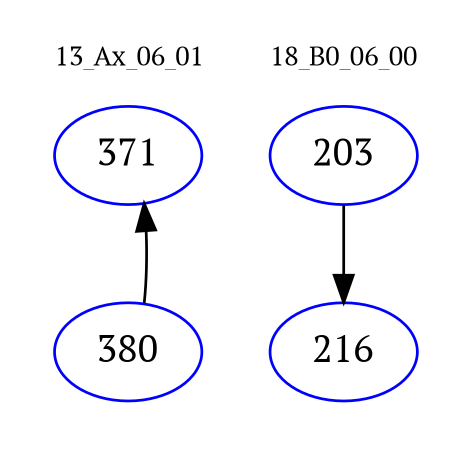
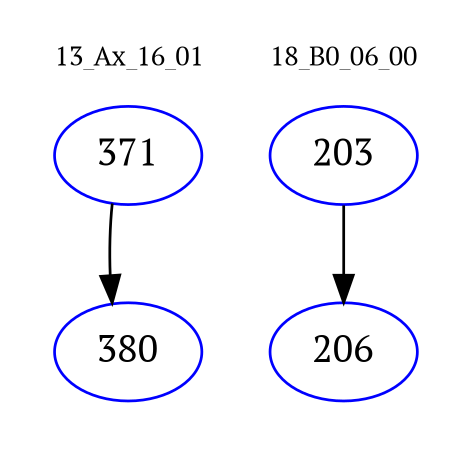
(130, 59) -> (130, 59)
(146, 267) -> (110, 240)
(344, 352) -> (344, 352)
